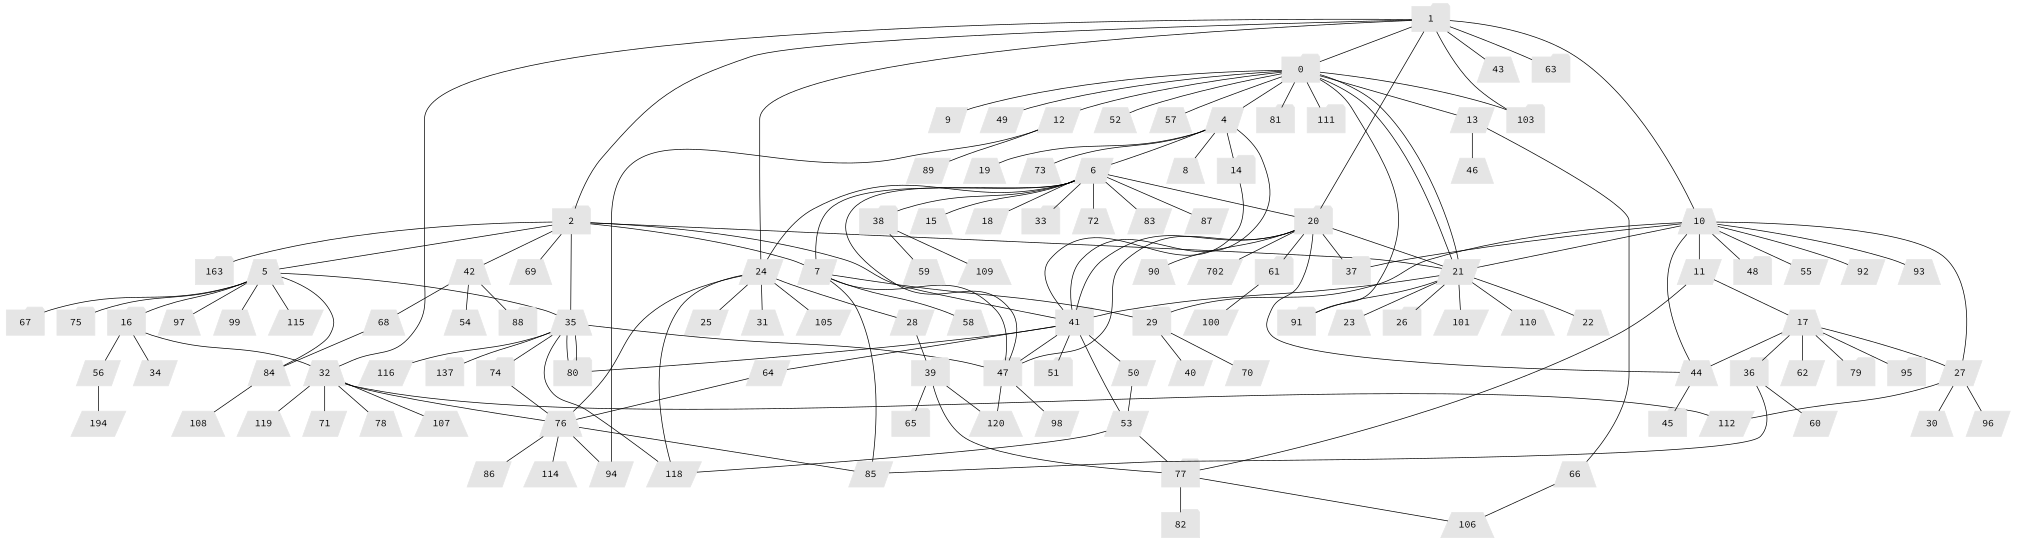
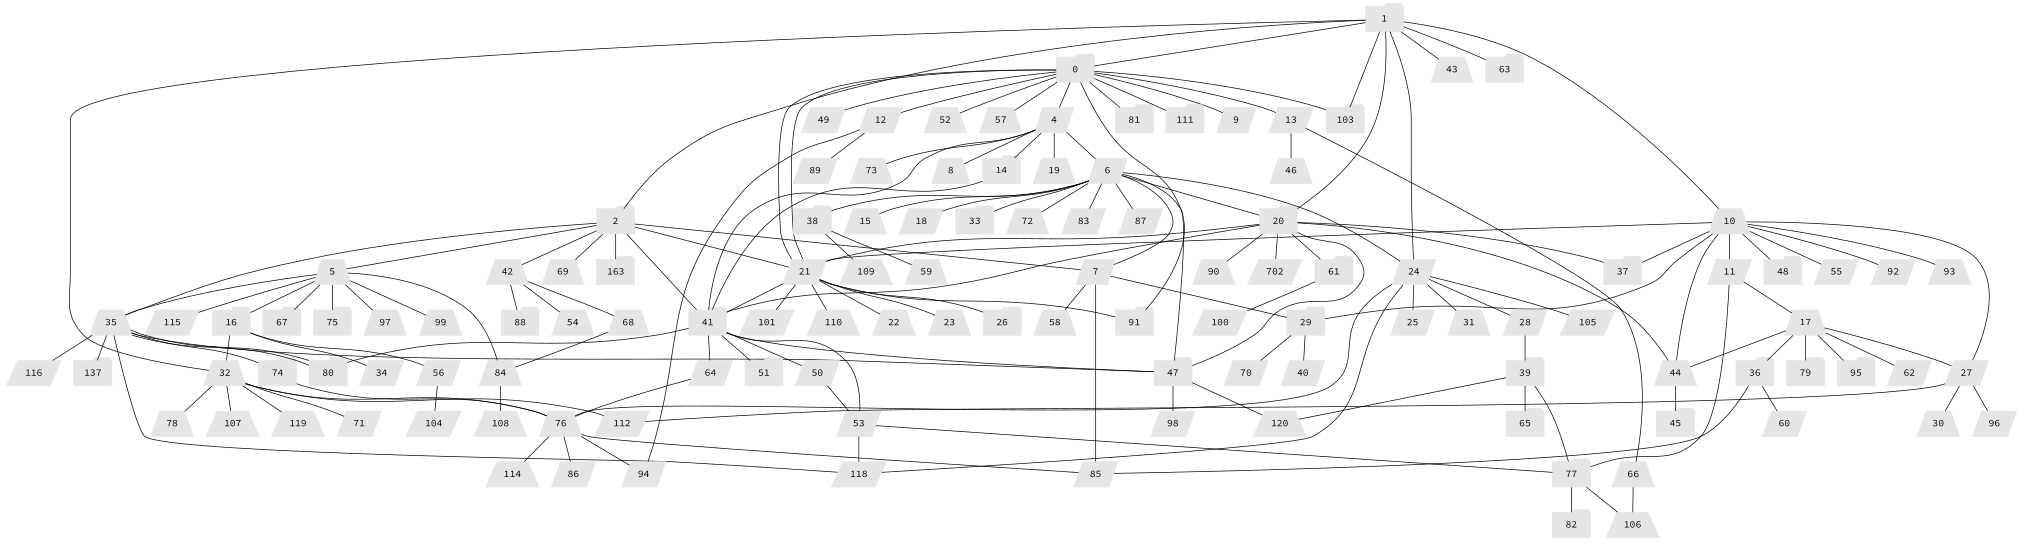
(943, 285) -> none
(98, 424) -> (434, 424)
